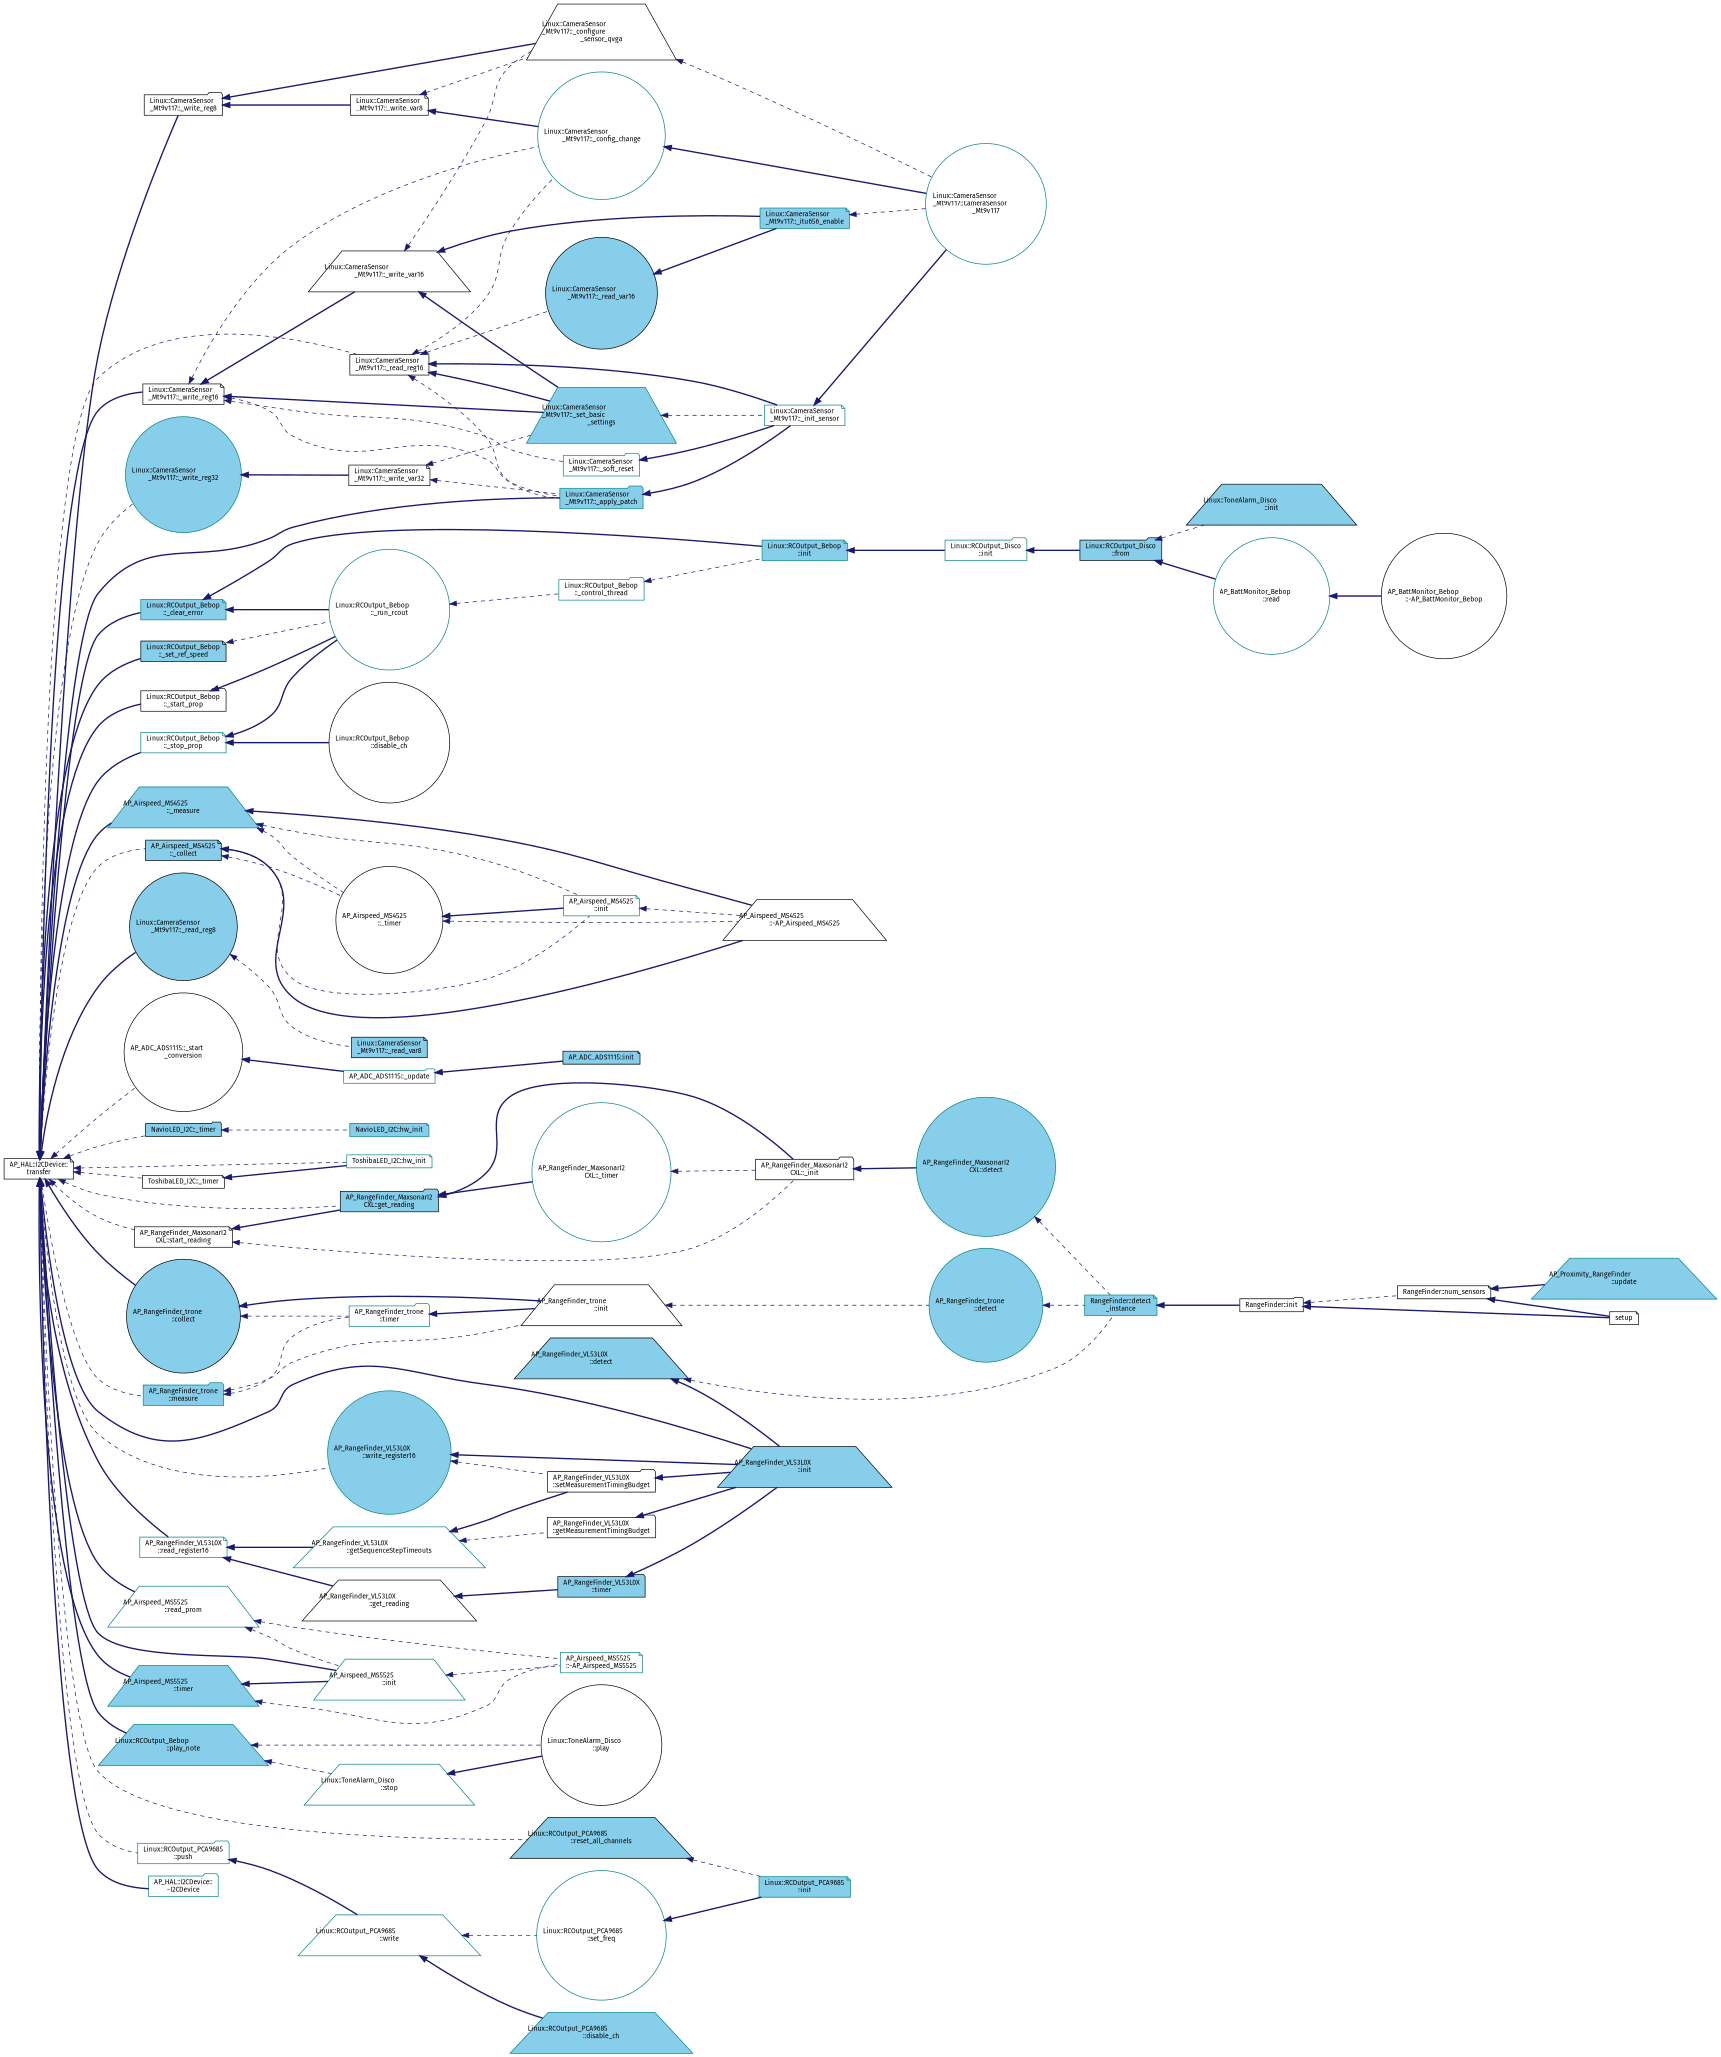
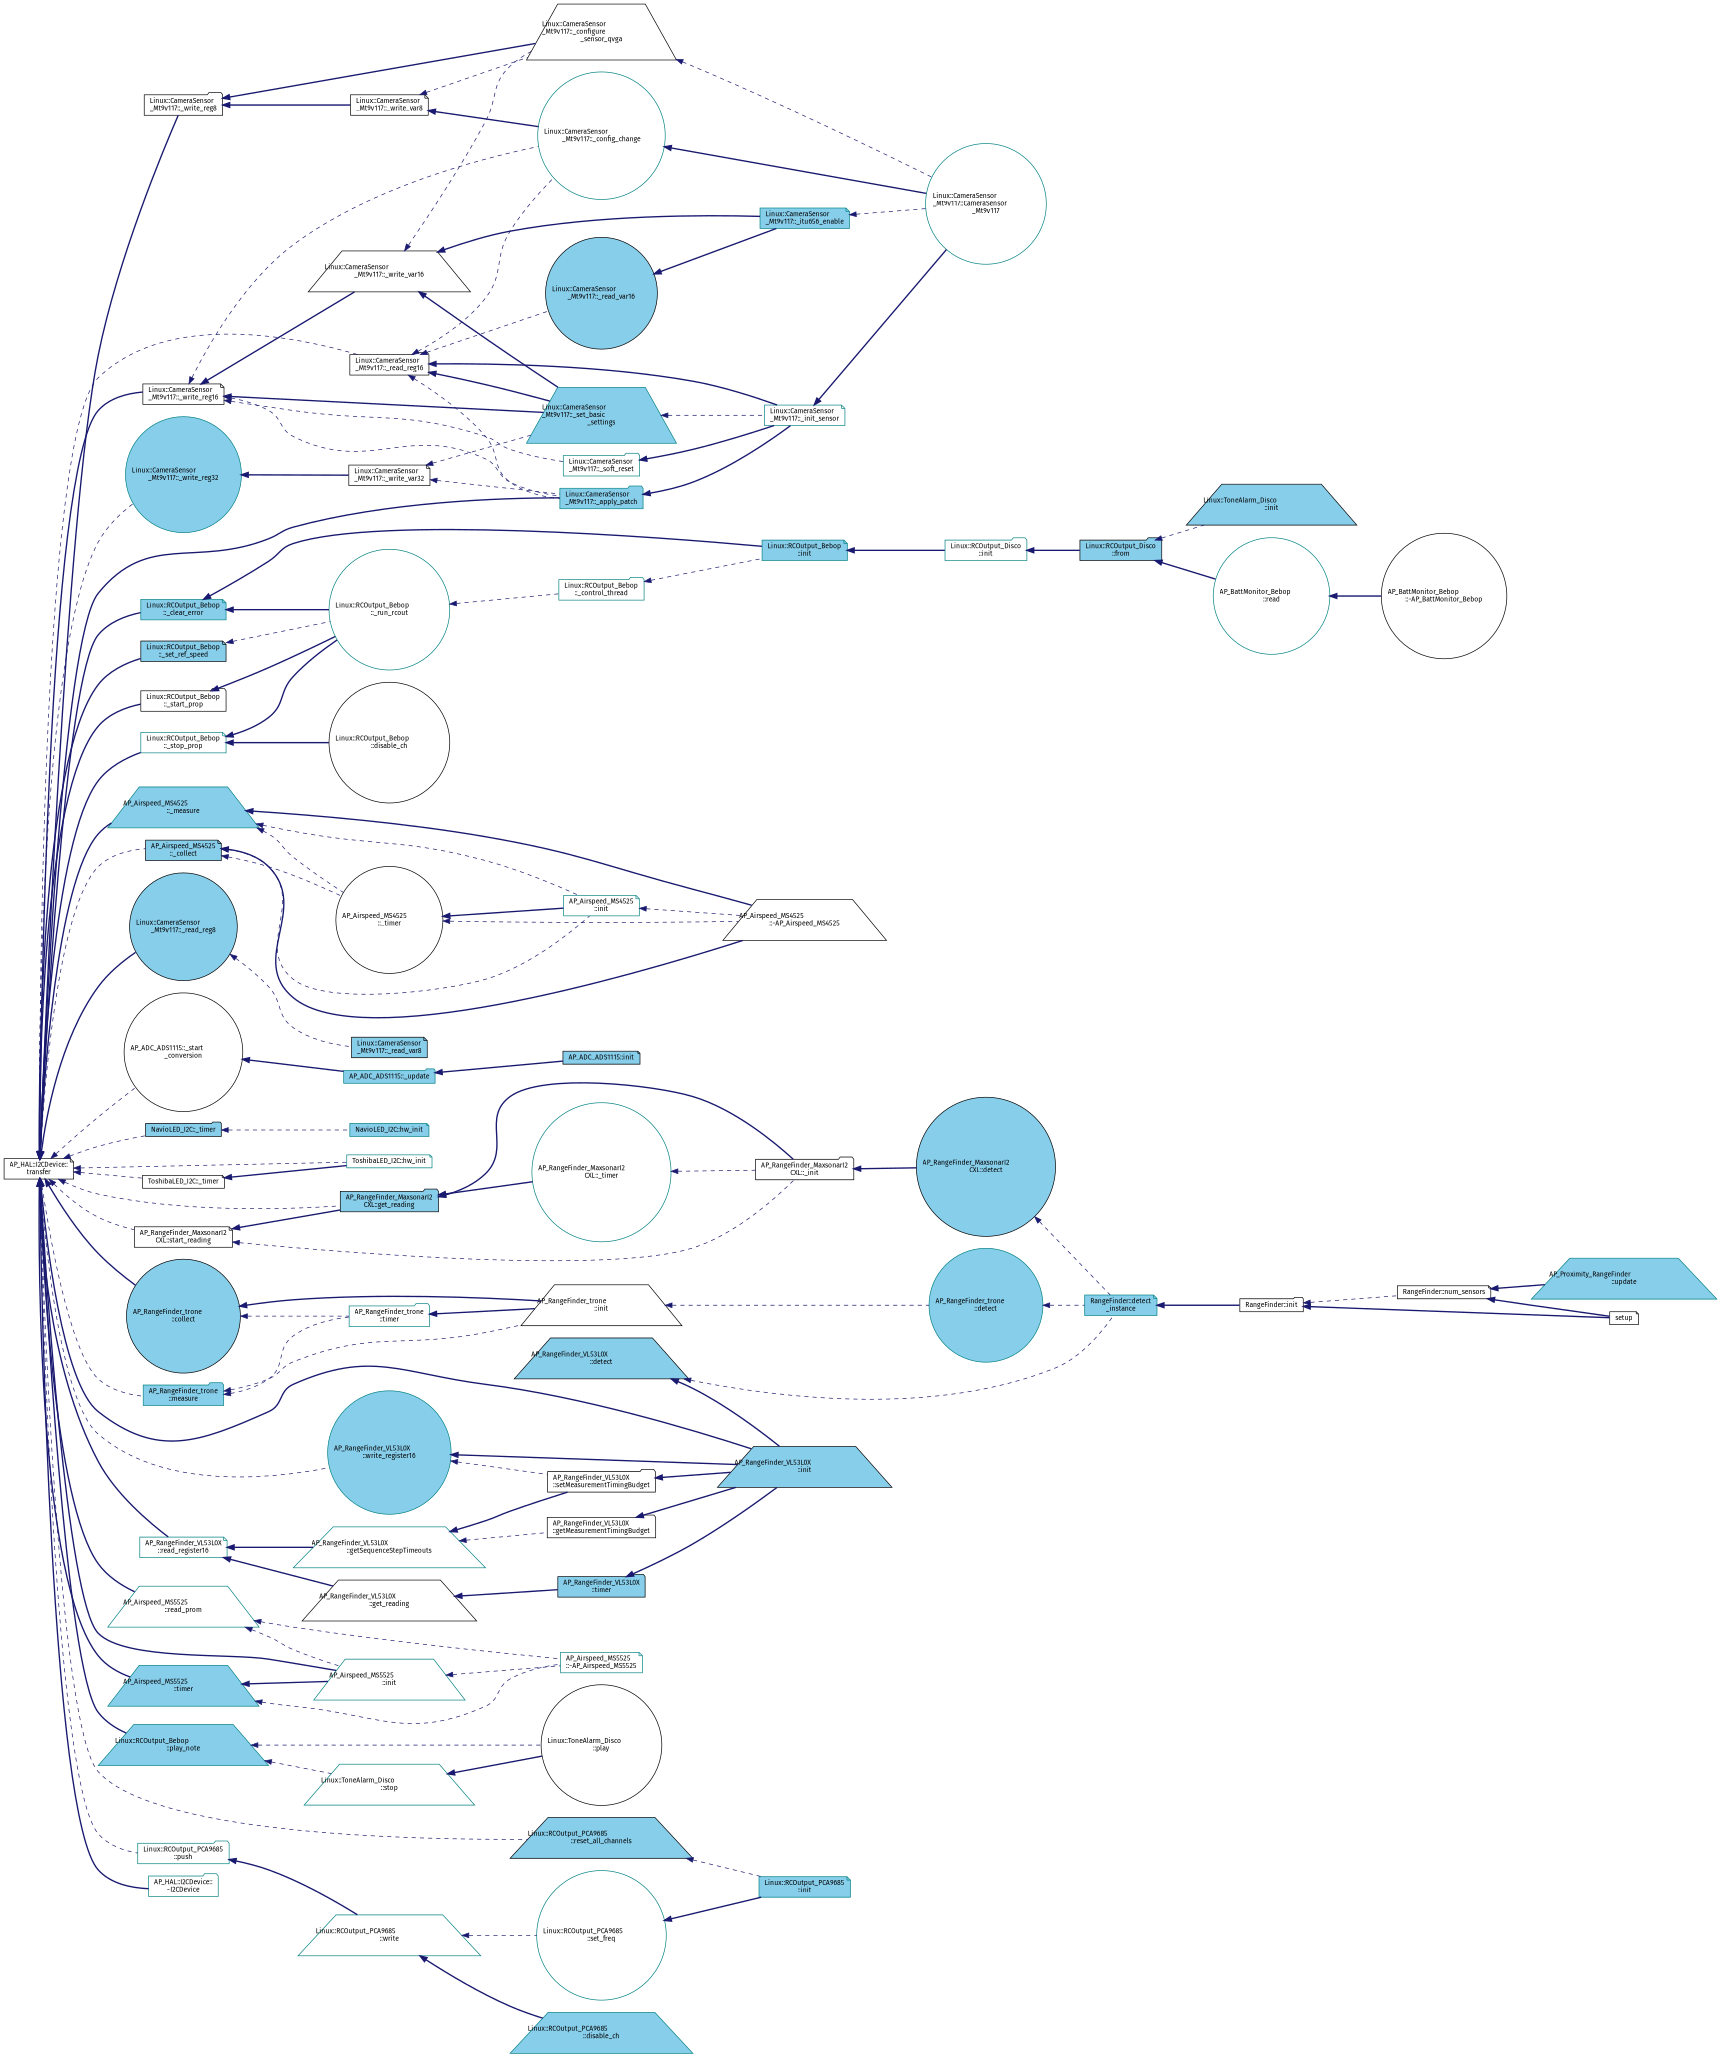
(389, 1077) -> (389, 1077)
(986, 1167) -> (986, 1167)
